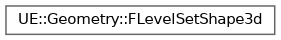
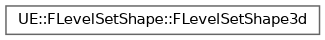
(140, 20) -> (163, 20)
